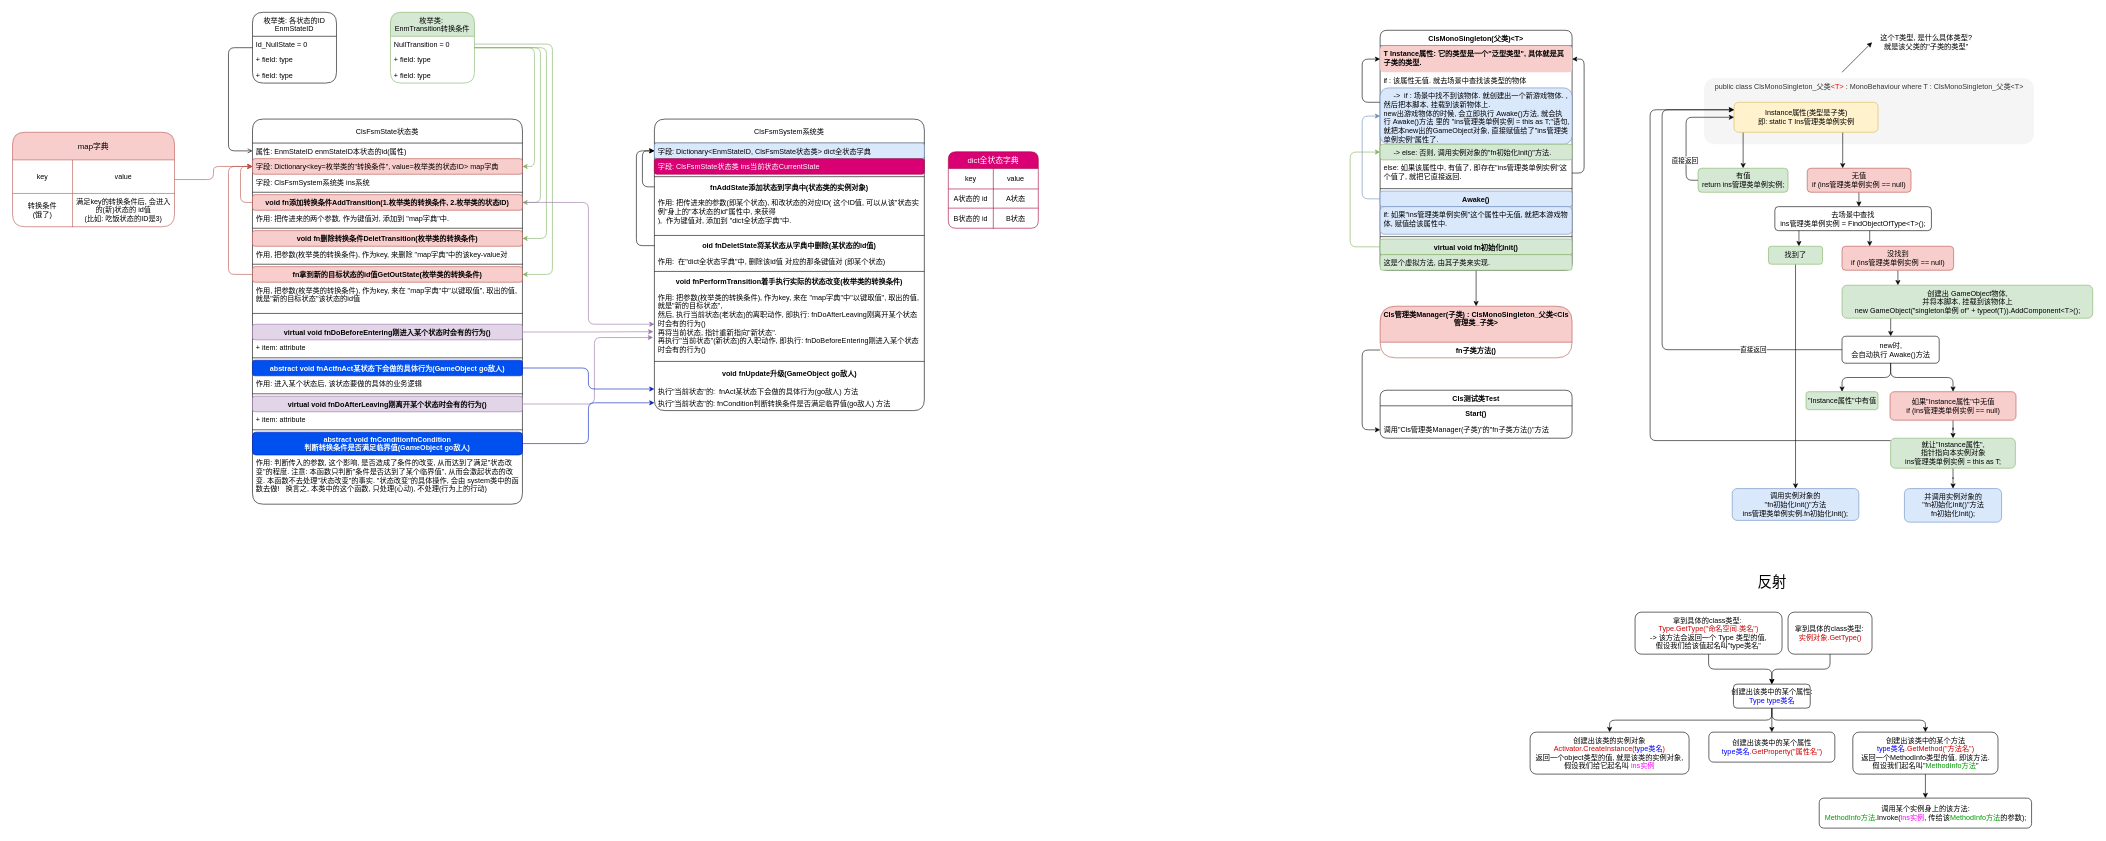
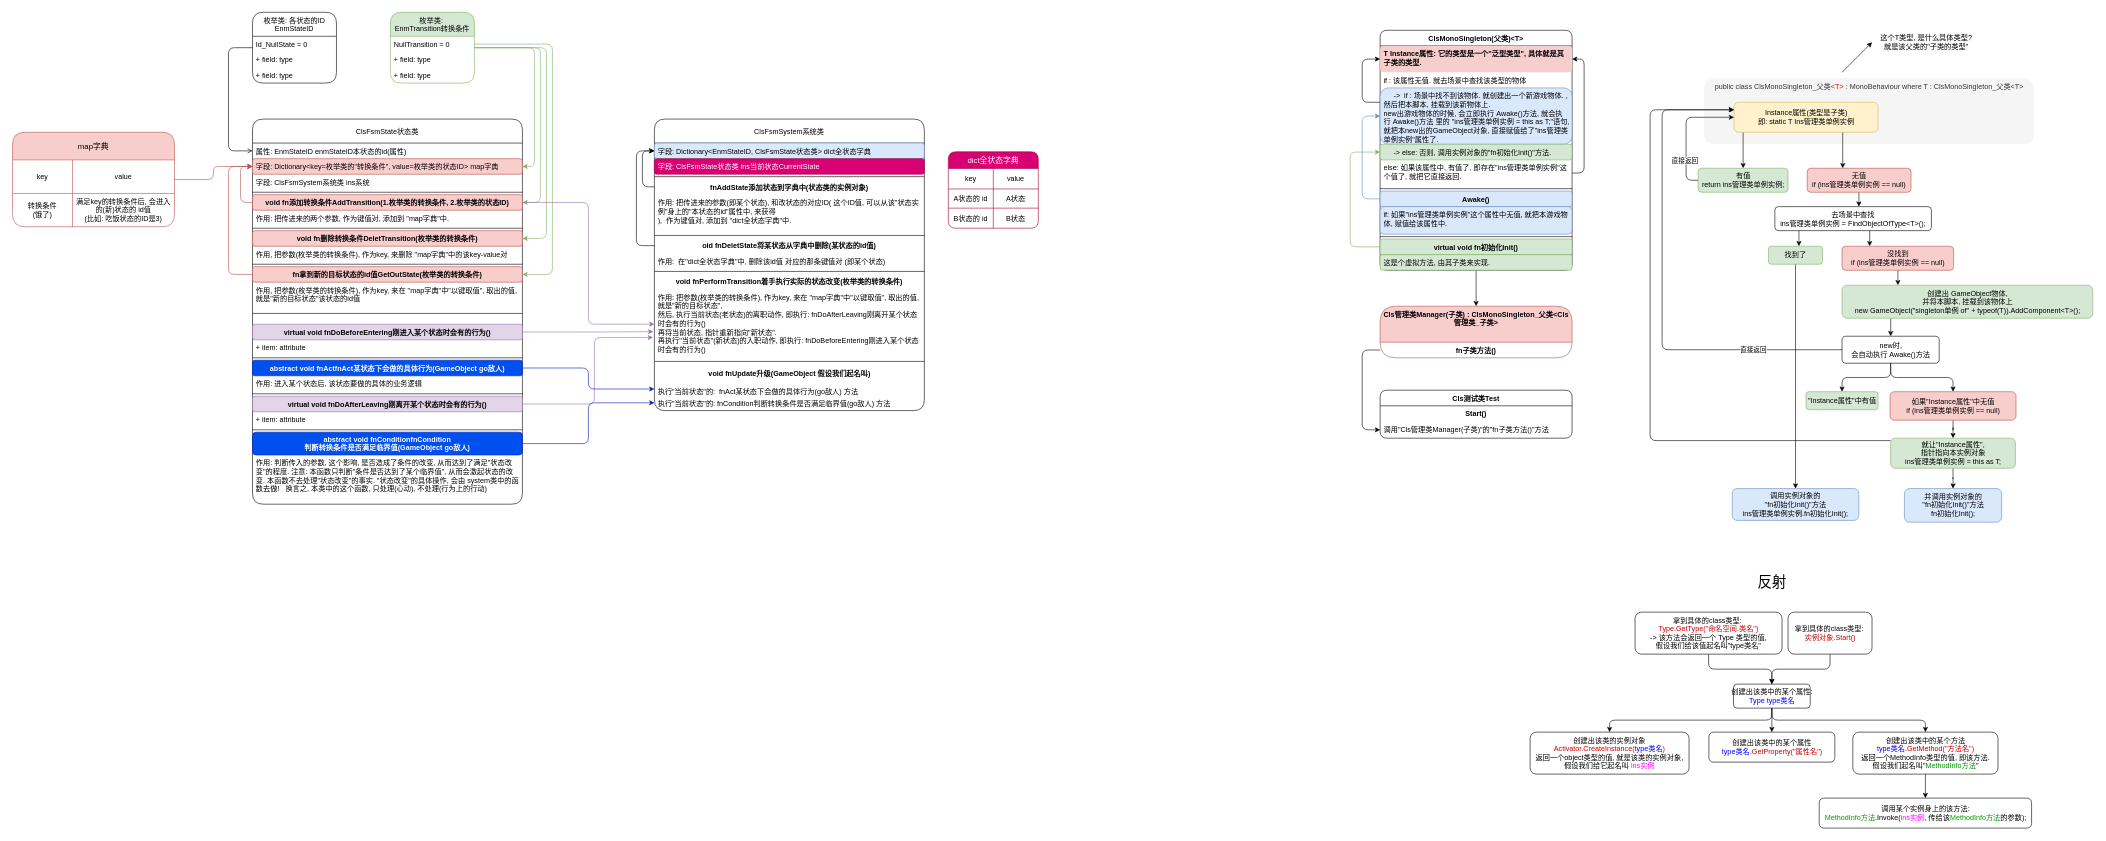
(790, 374) -> (790, 374)
(1831, 633) -> (1831, 633)
